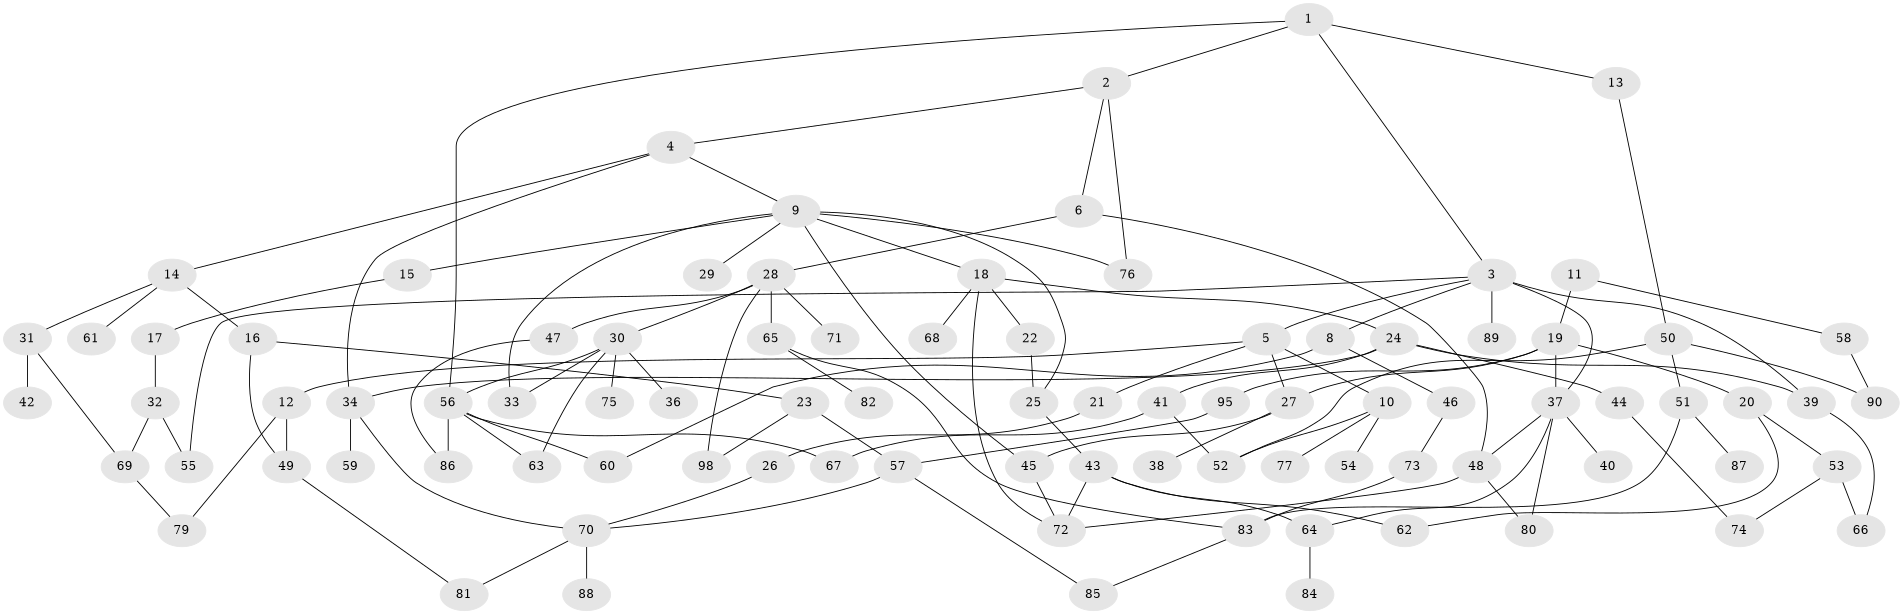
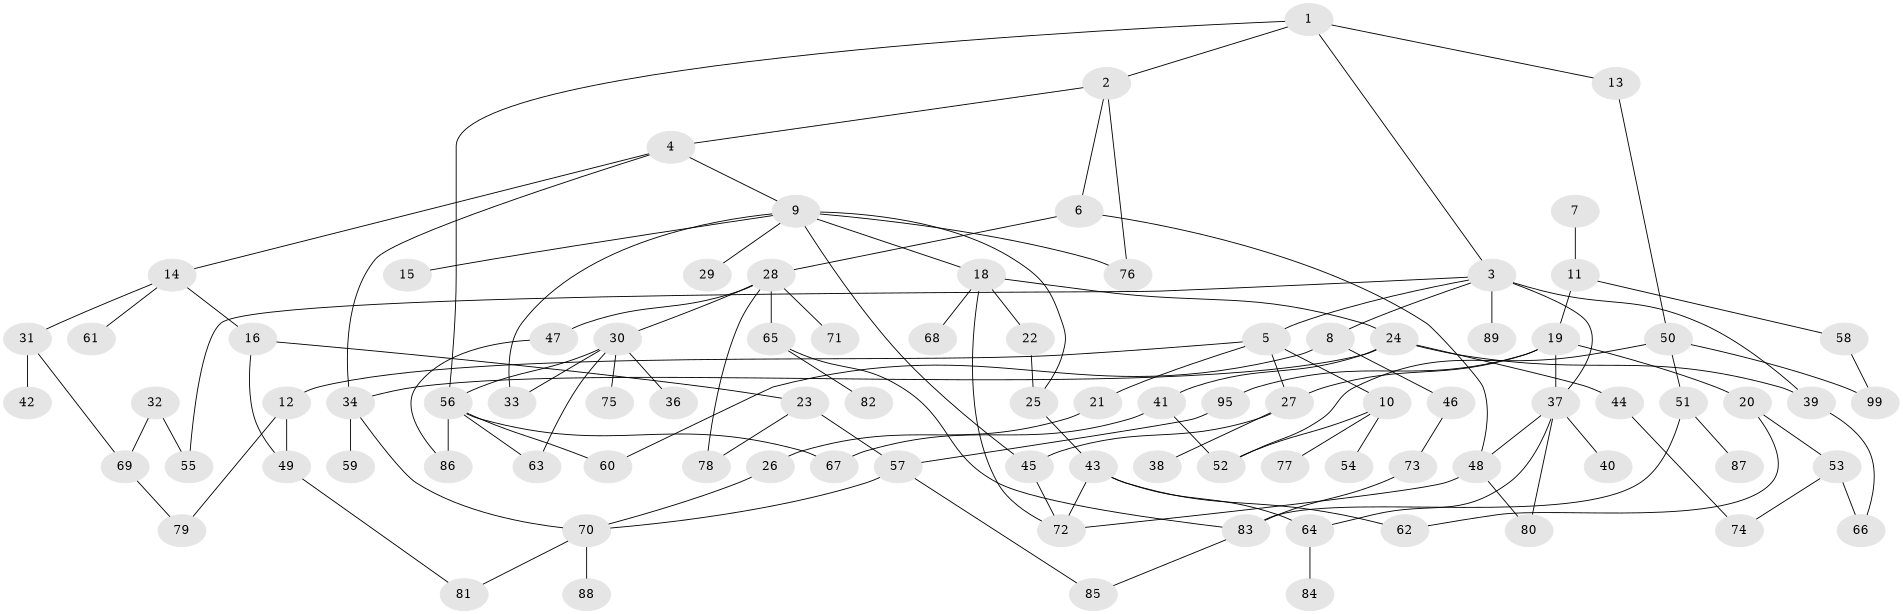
none -> (1575, 211)
(155, 339) -> none
(1875, 403) -> (1875, 403)
(706, 467) -> (706, 467)
